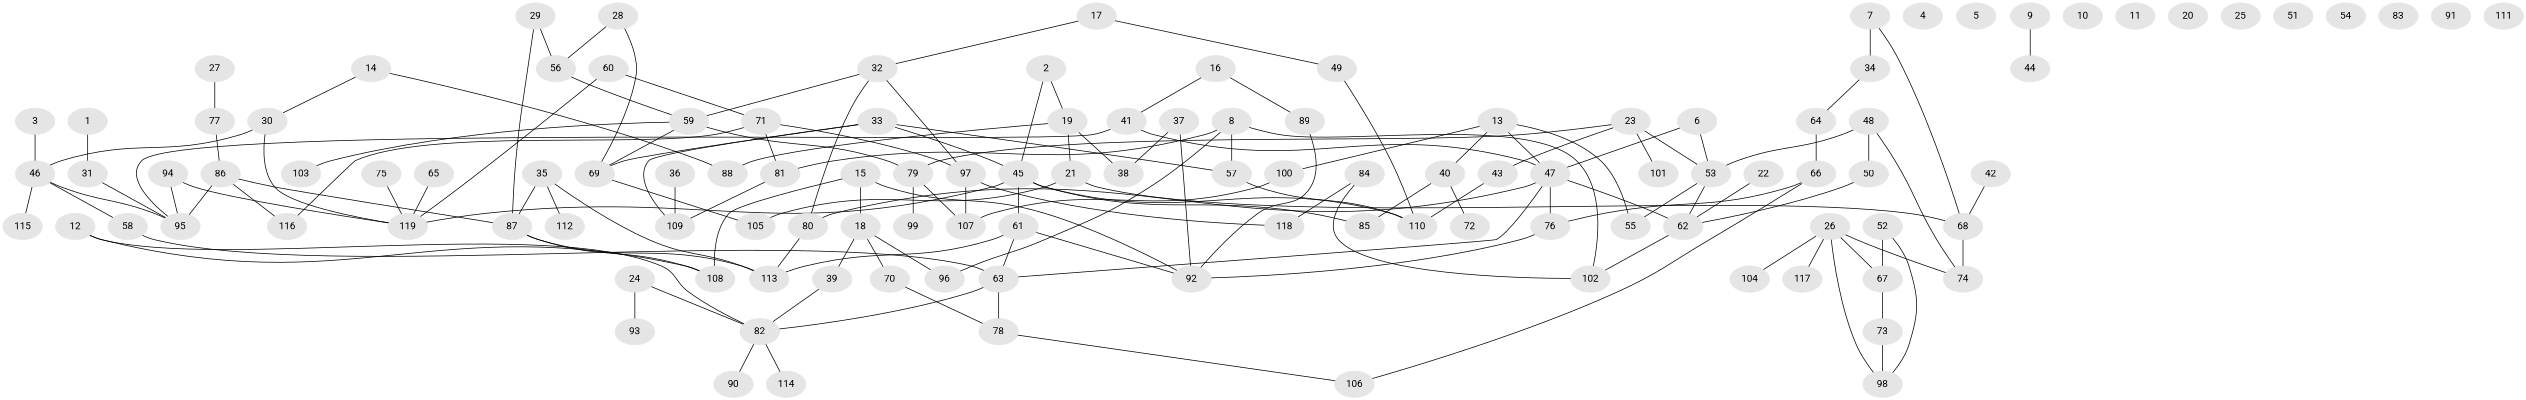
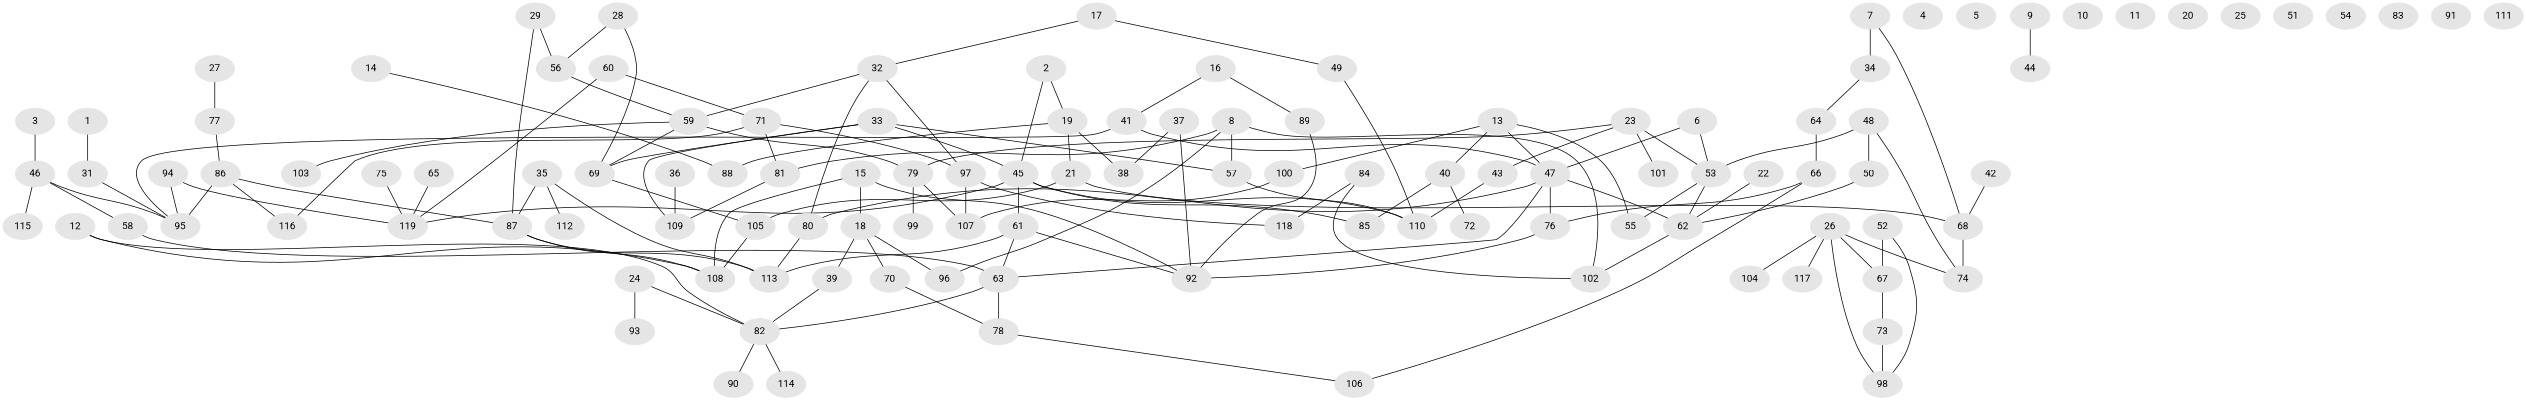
(267, 121) -> none
none -> (733, 256)
